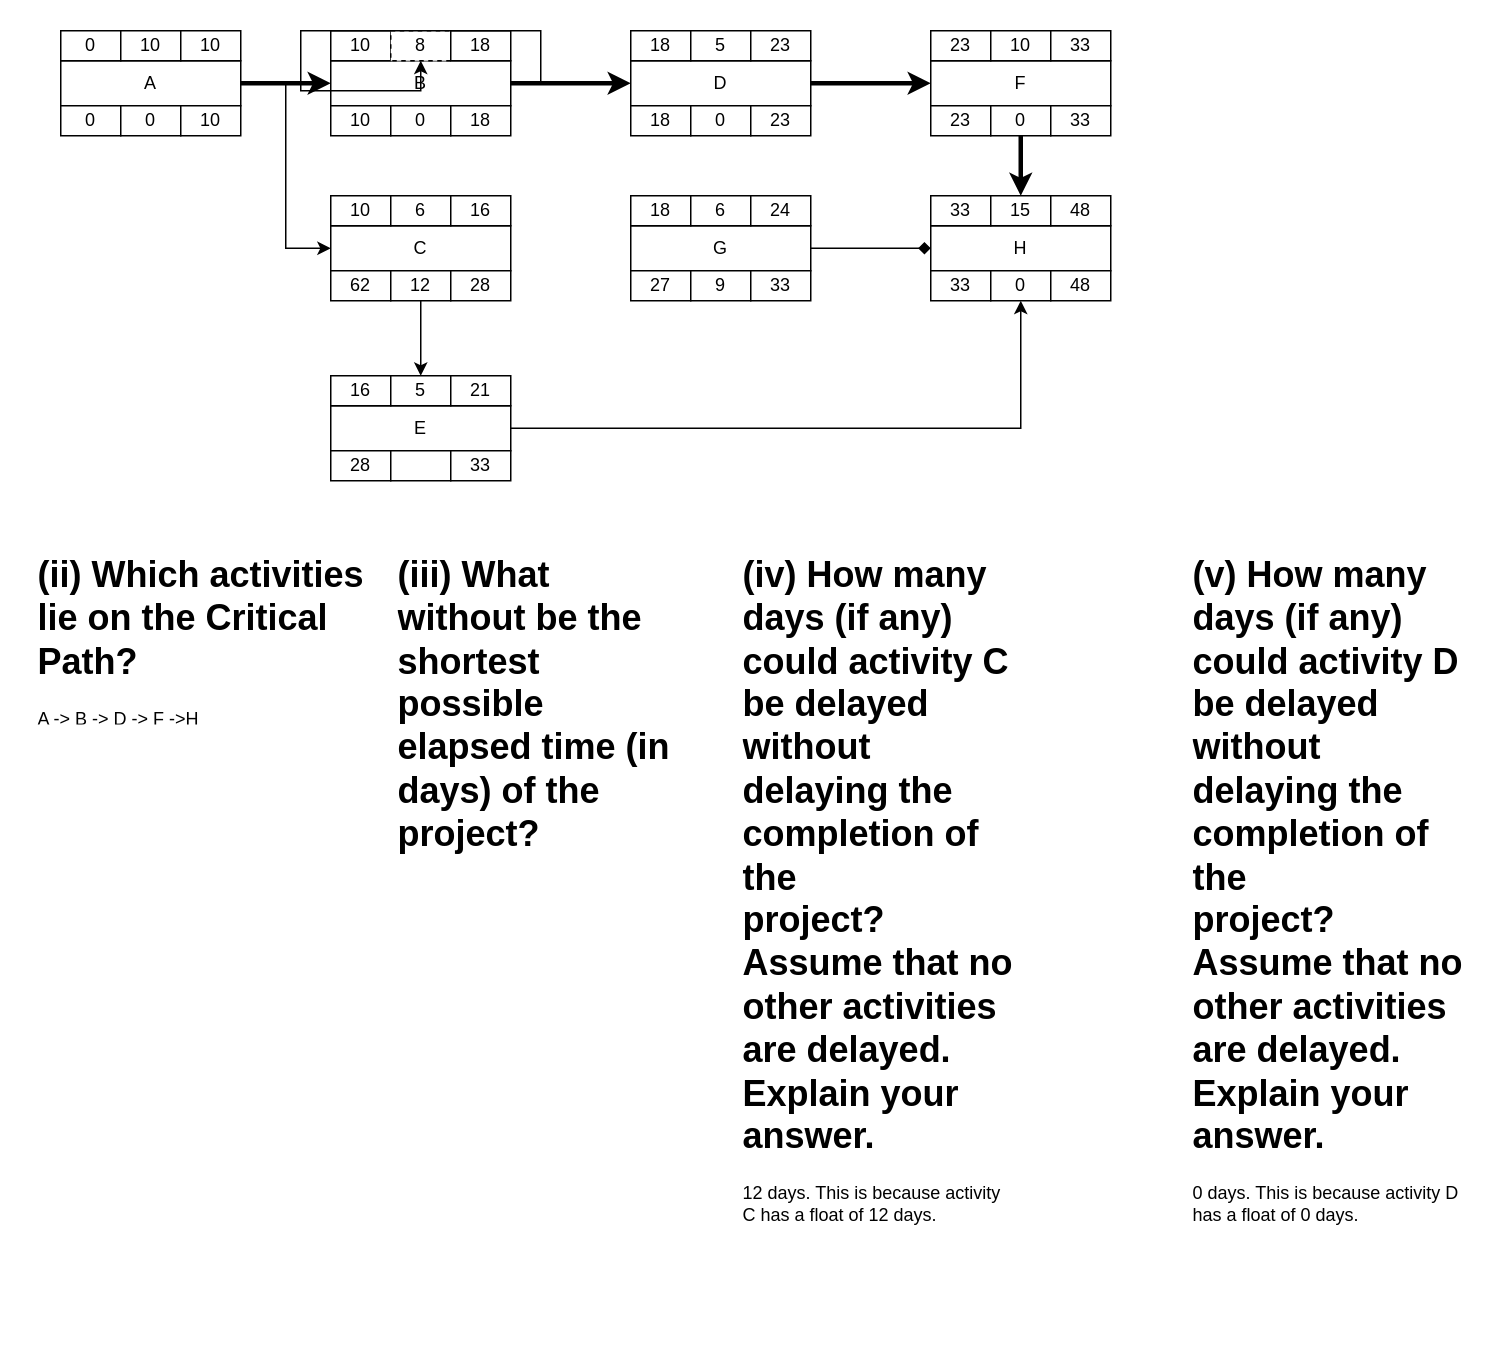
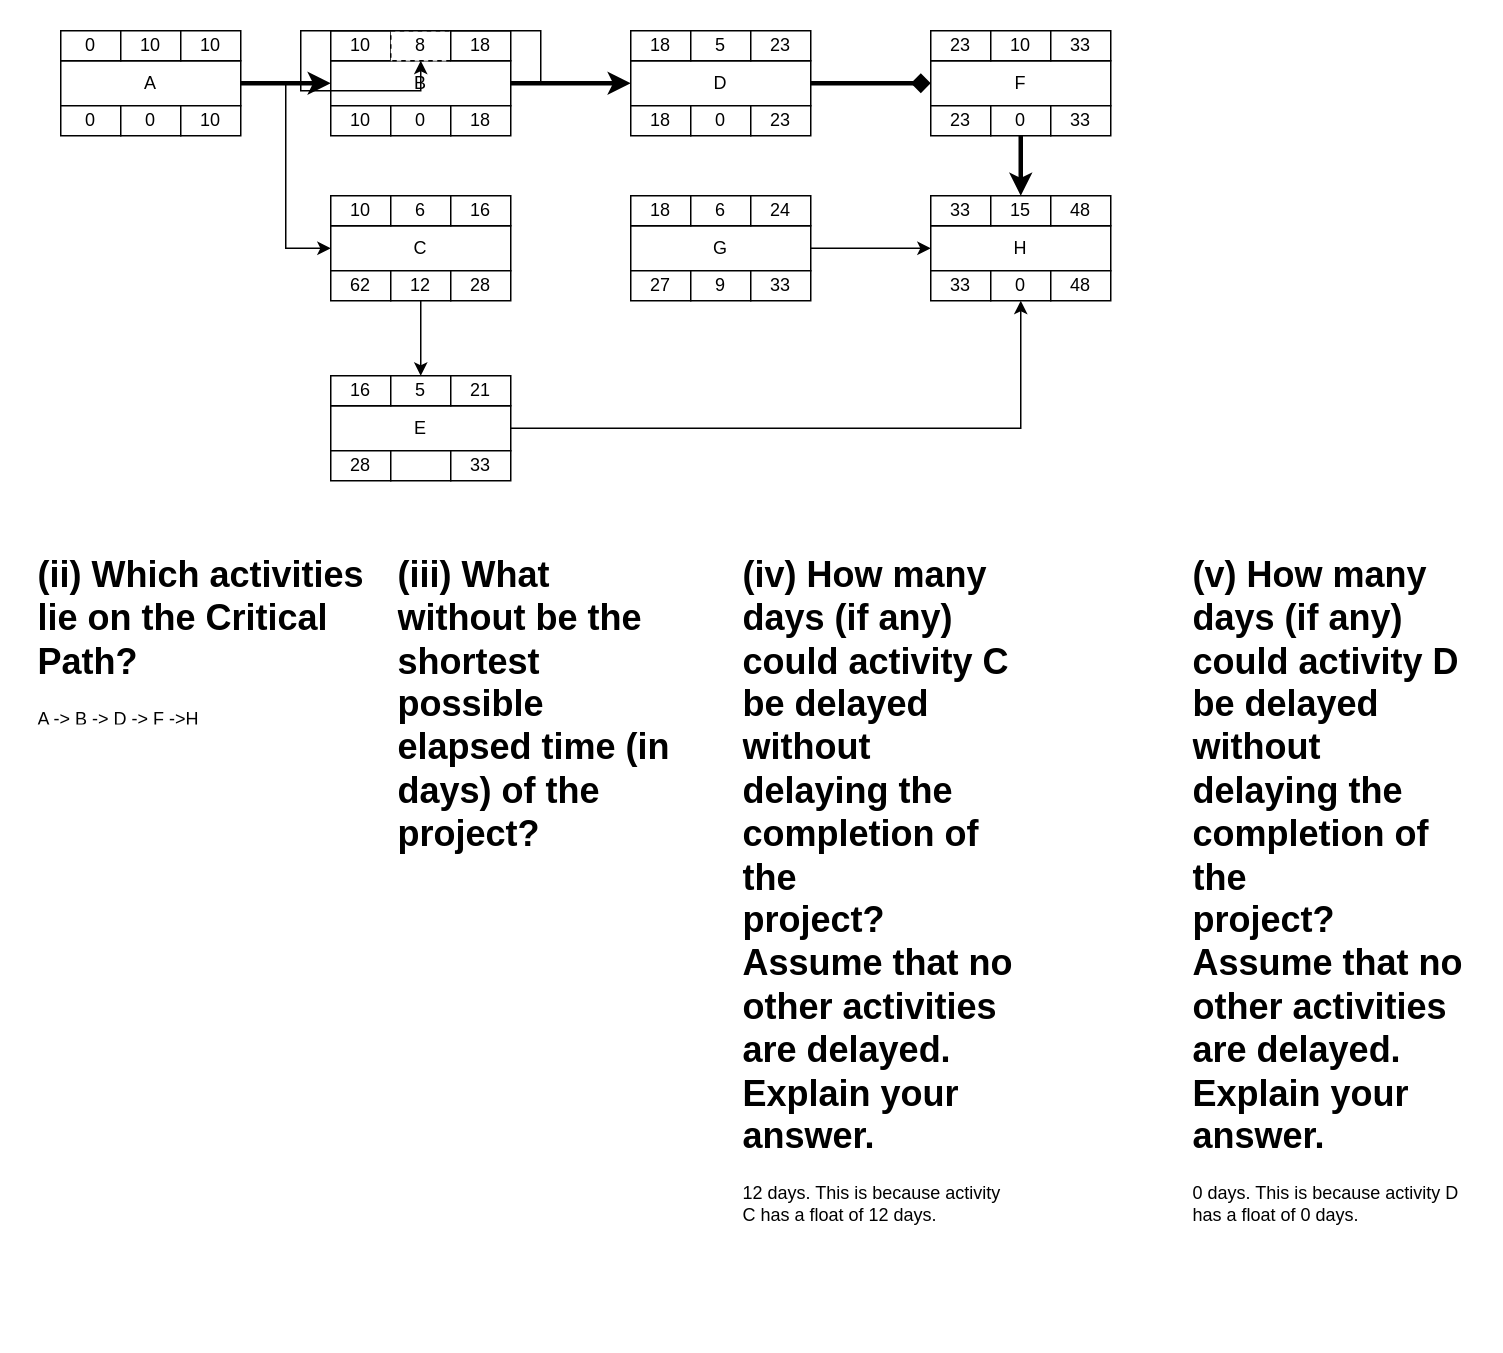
(912, 83) -> (912, 83)
(918, 248) -> (919, 248)
